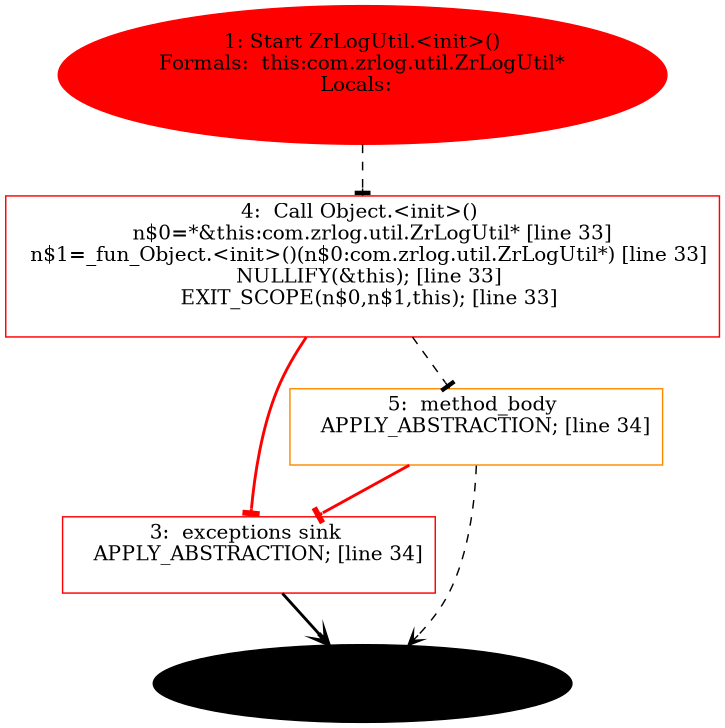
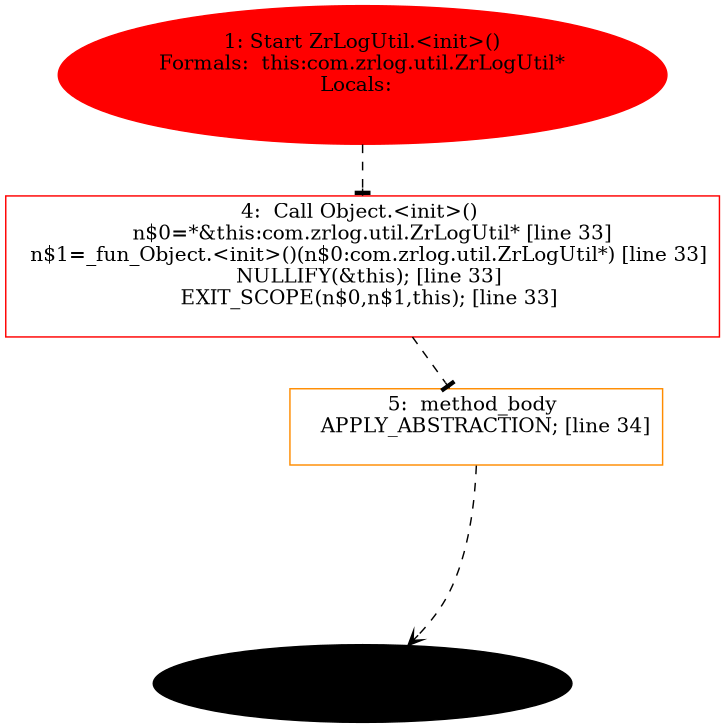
(249, 555) -> none
